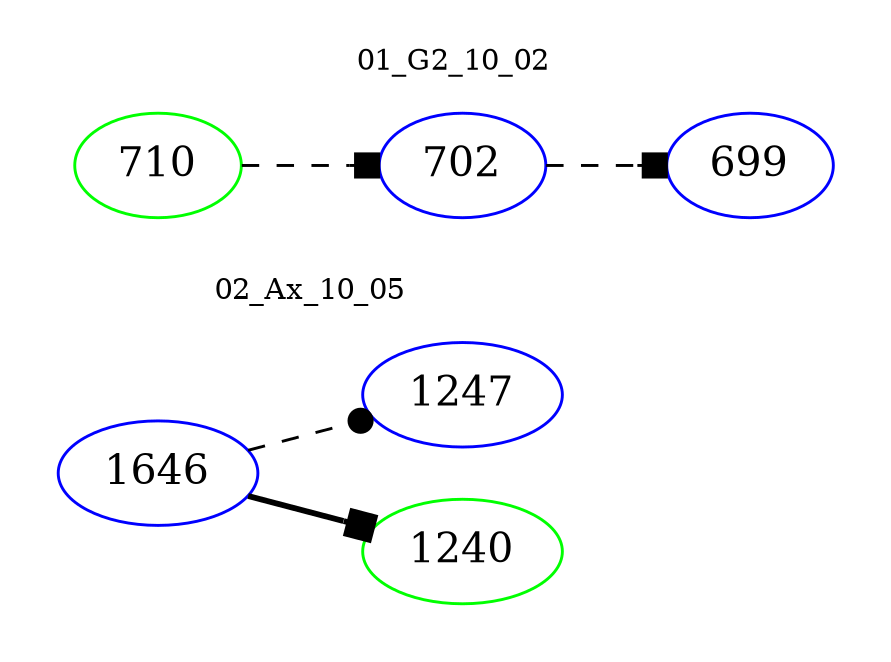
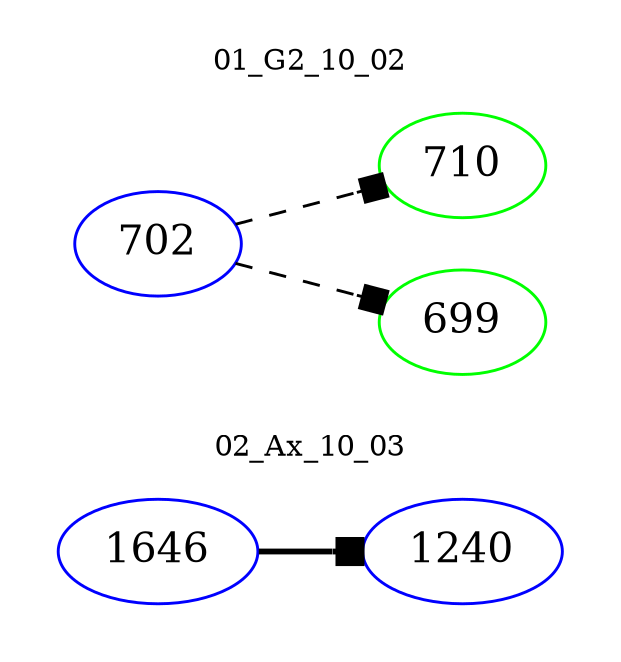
(296, 165) -> (296, 208)
(750, 165) -> (463, 322)
(310, 292) -> (310, 448)
(463, 395) -> none
(463, 552) -> (463, 552)
